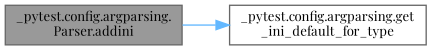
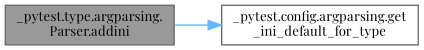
(94, 25) -> (90, 25)
